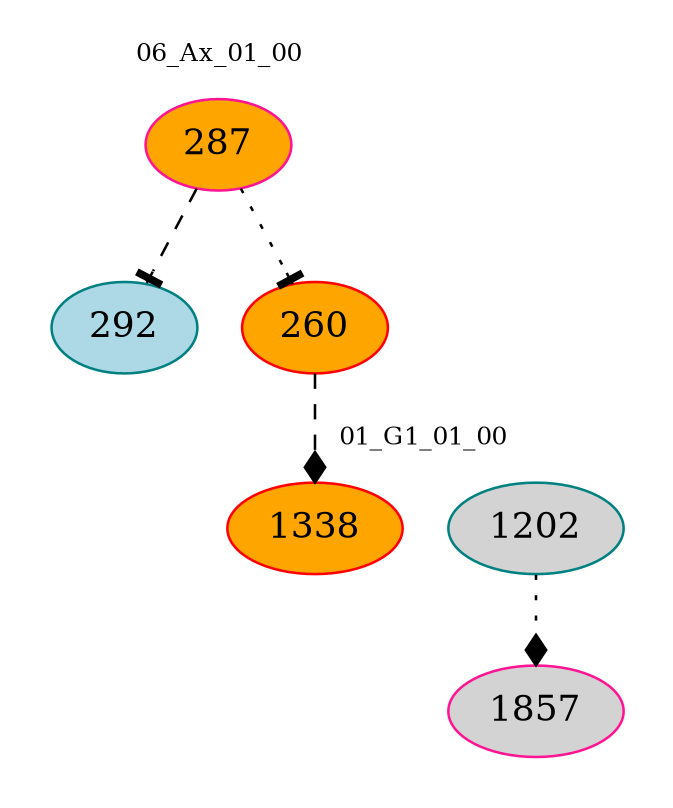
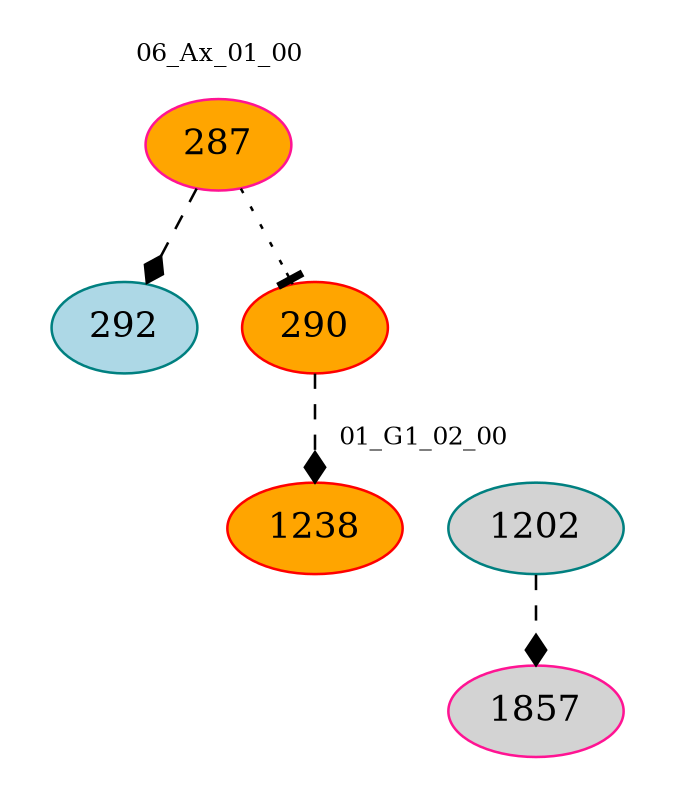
(175, 230) -> (175, 230)
(315, 328) -> (315, 328)
(424, 438) -> (424, 438)
(315, 528) -> (315, 528)
(536, 605) -> (536, 605)
